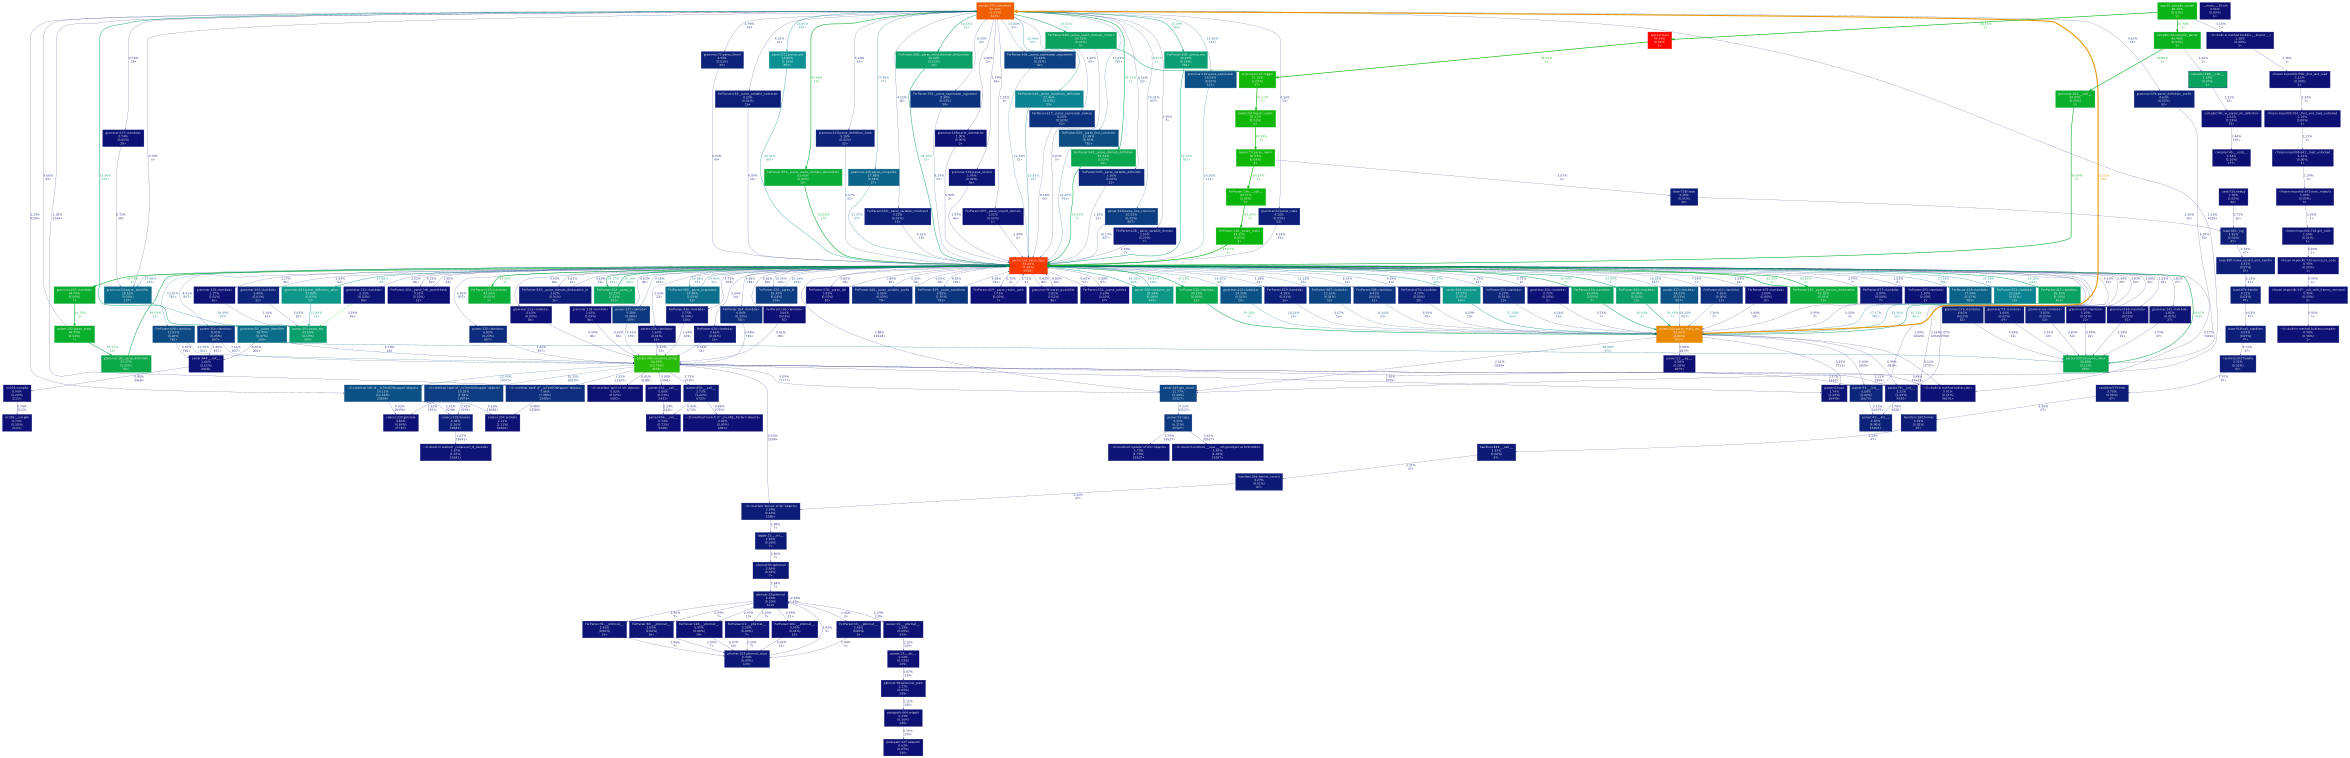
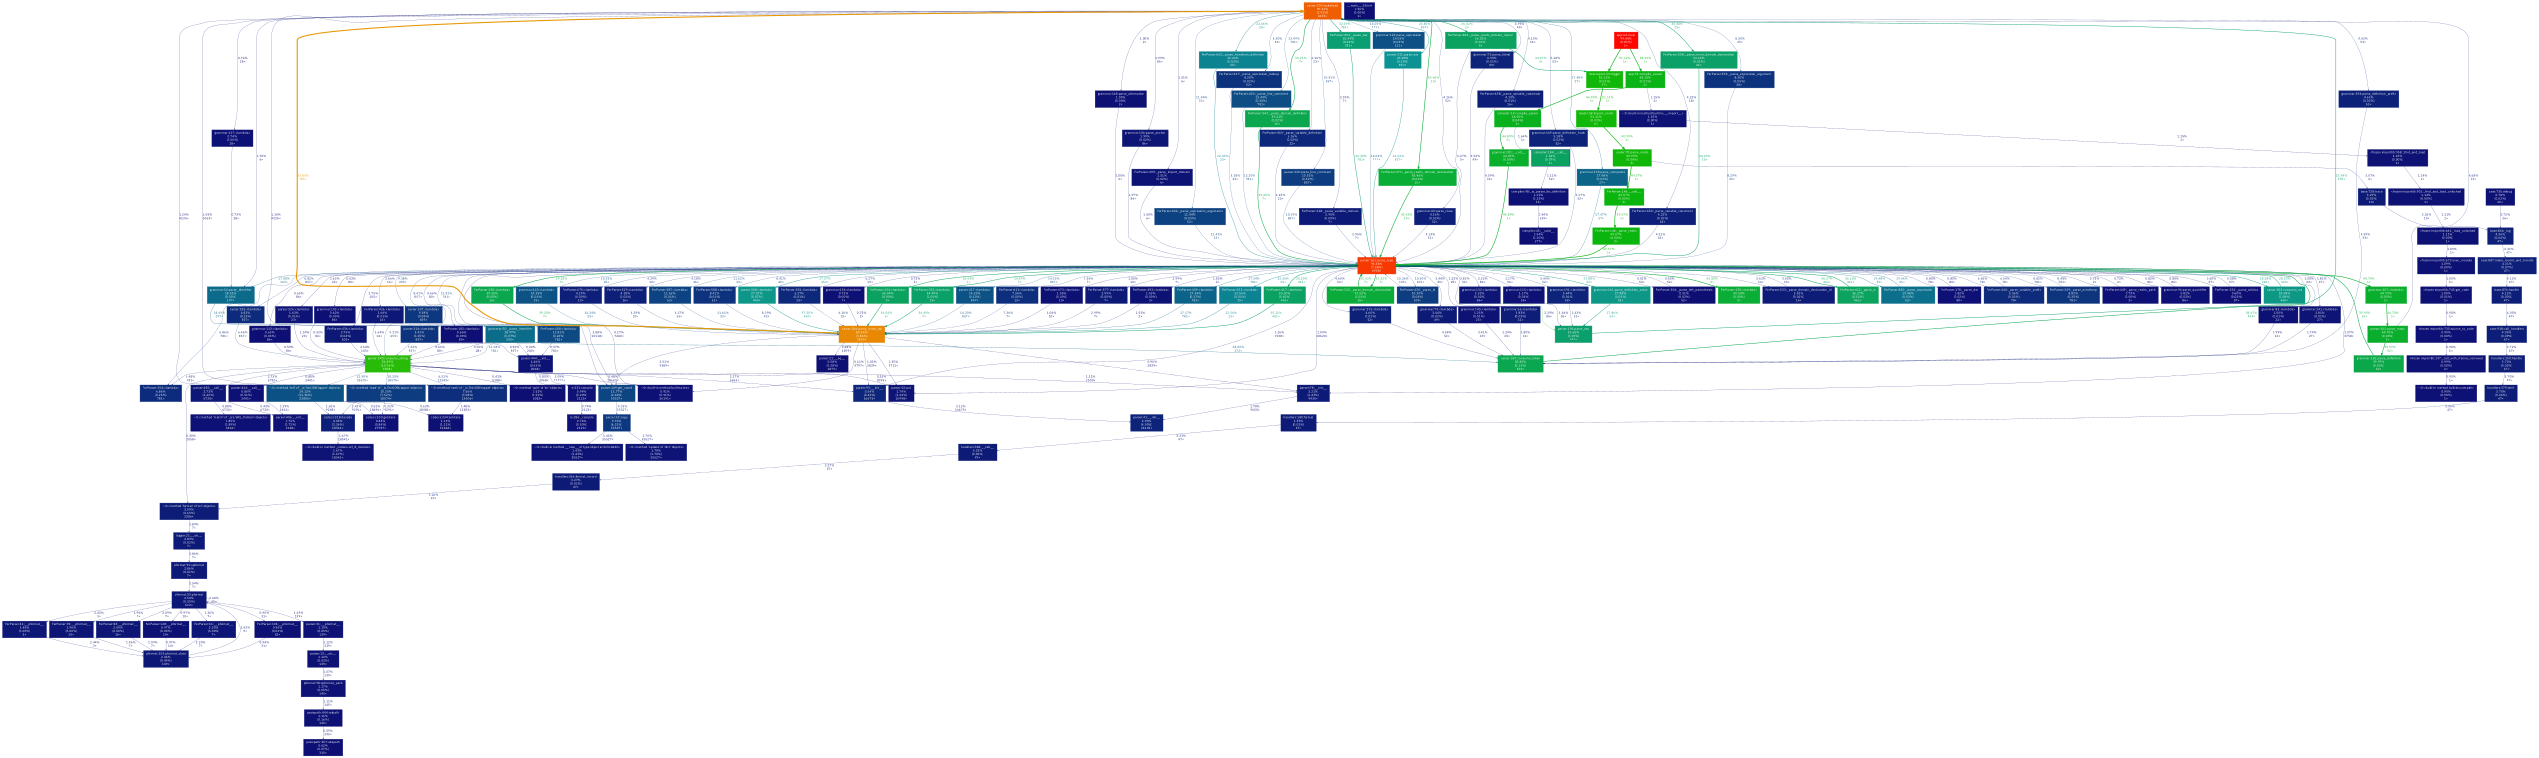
(1916, 26) -> (1635, 59)
(724, 359) -> (267, 368)
